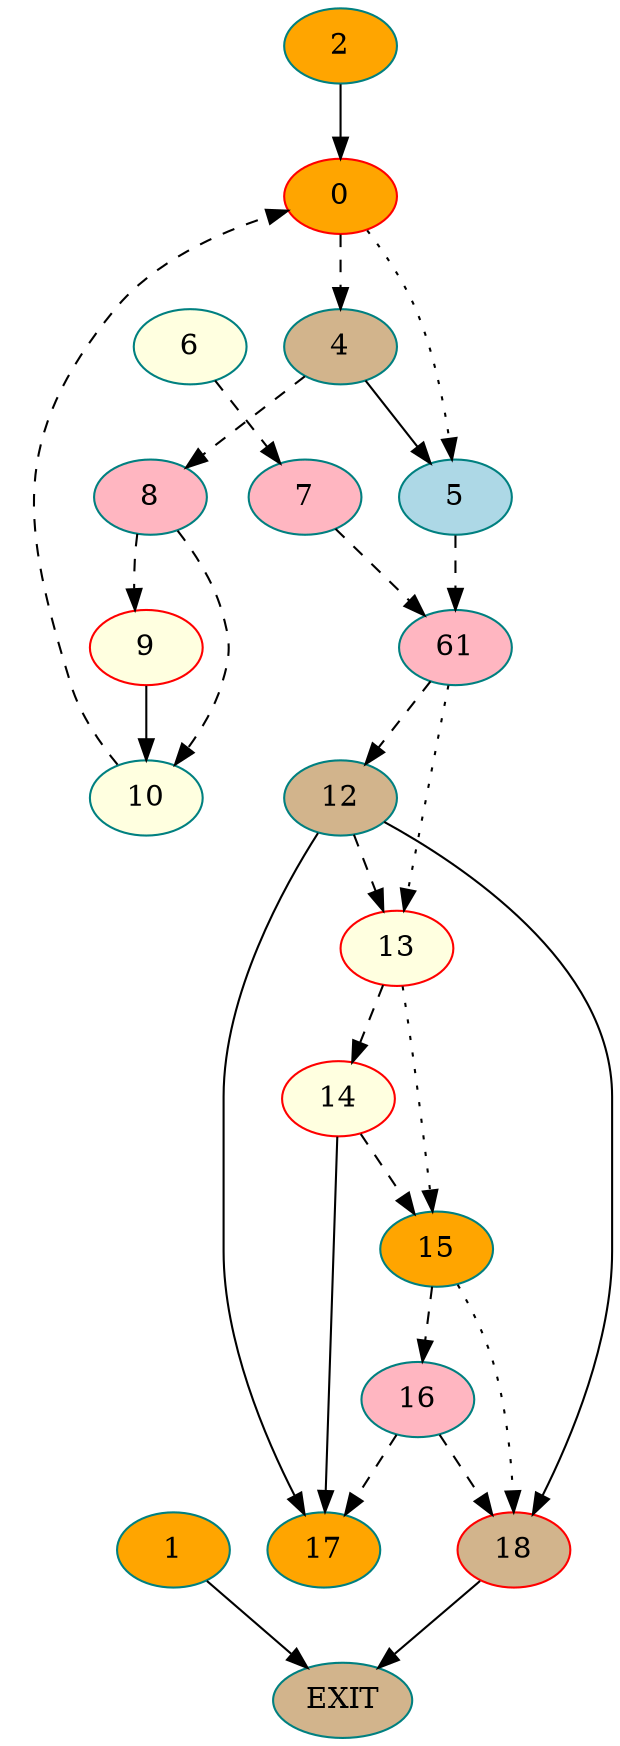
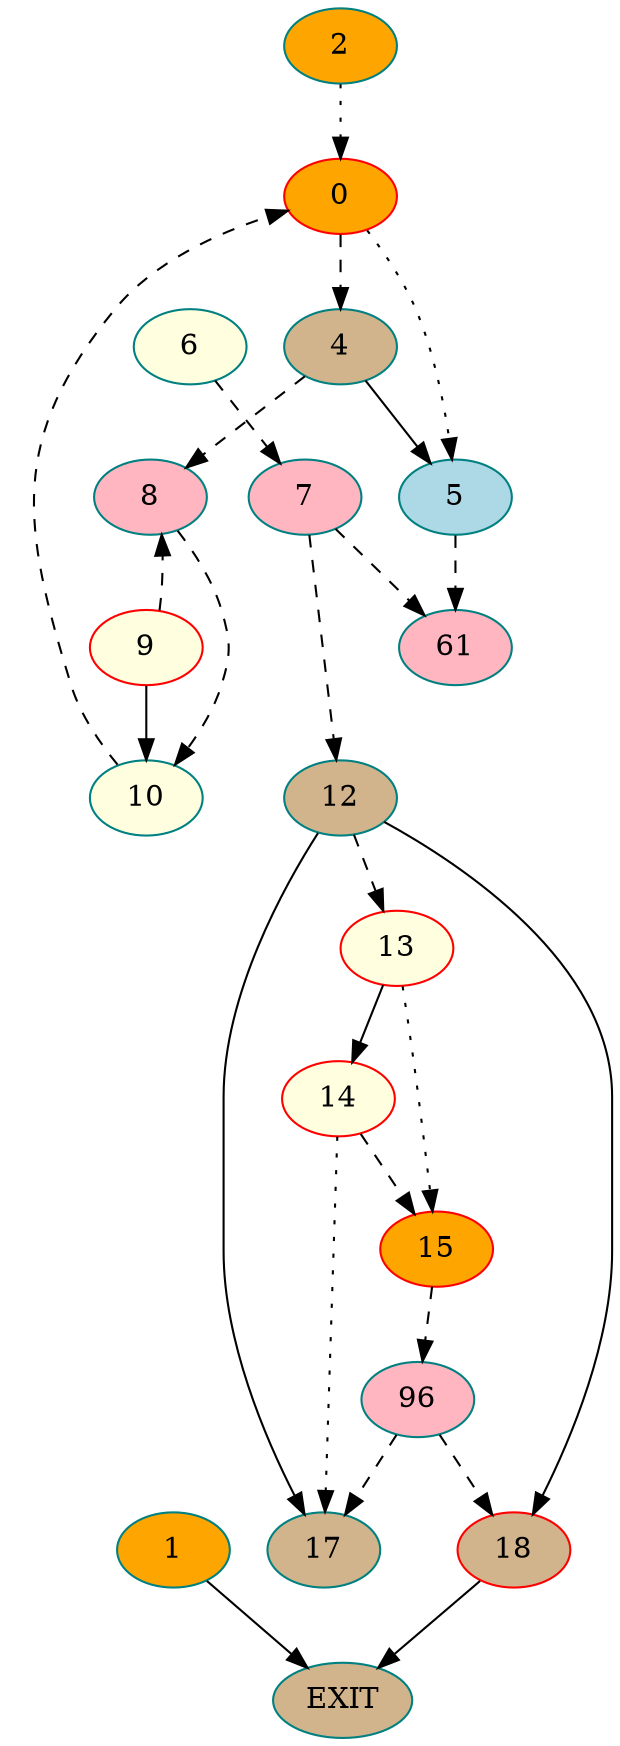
(341, 111) -> (341, 111)
(135, 561) -> (162, 583)
(404, 715) -> (322, 637)
(428, 788) -> none
(372, 1014) -> (372, 1014)
(437, 1249) -> (437, 1249)
(332, 1314) -> (332, 1314)
(499, 1384) -> none
(418, 1400) -> (418, 1400)
(324, 1550) -> (324, 1550)
